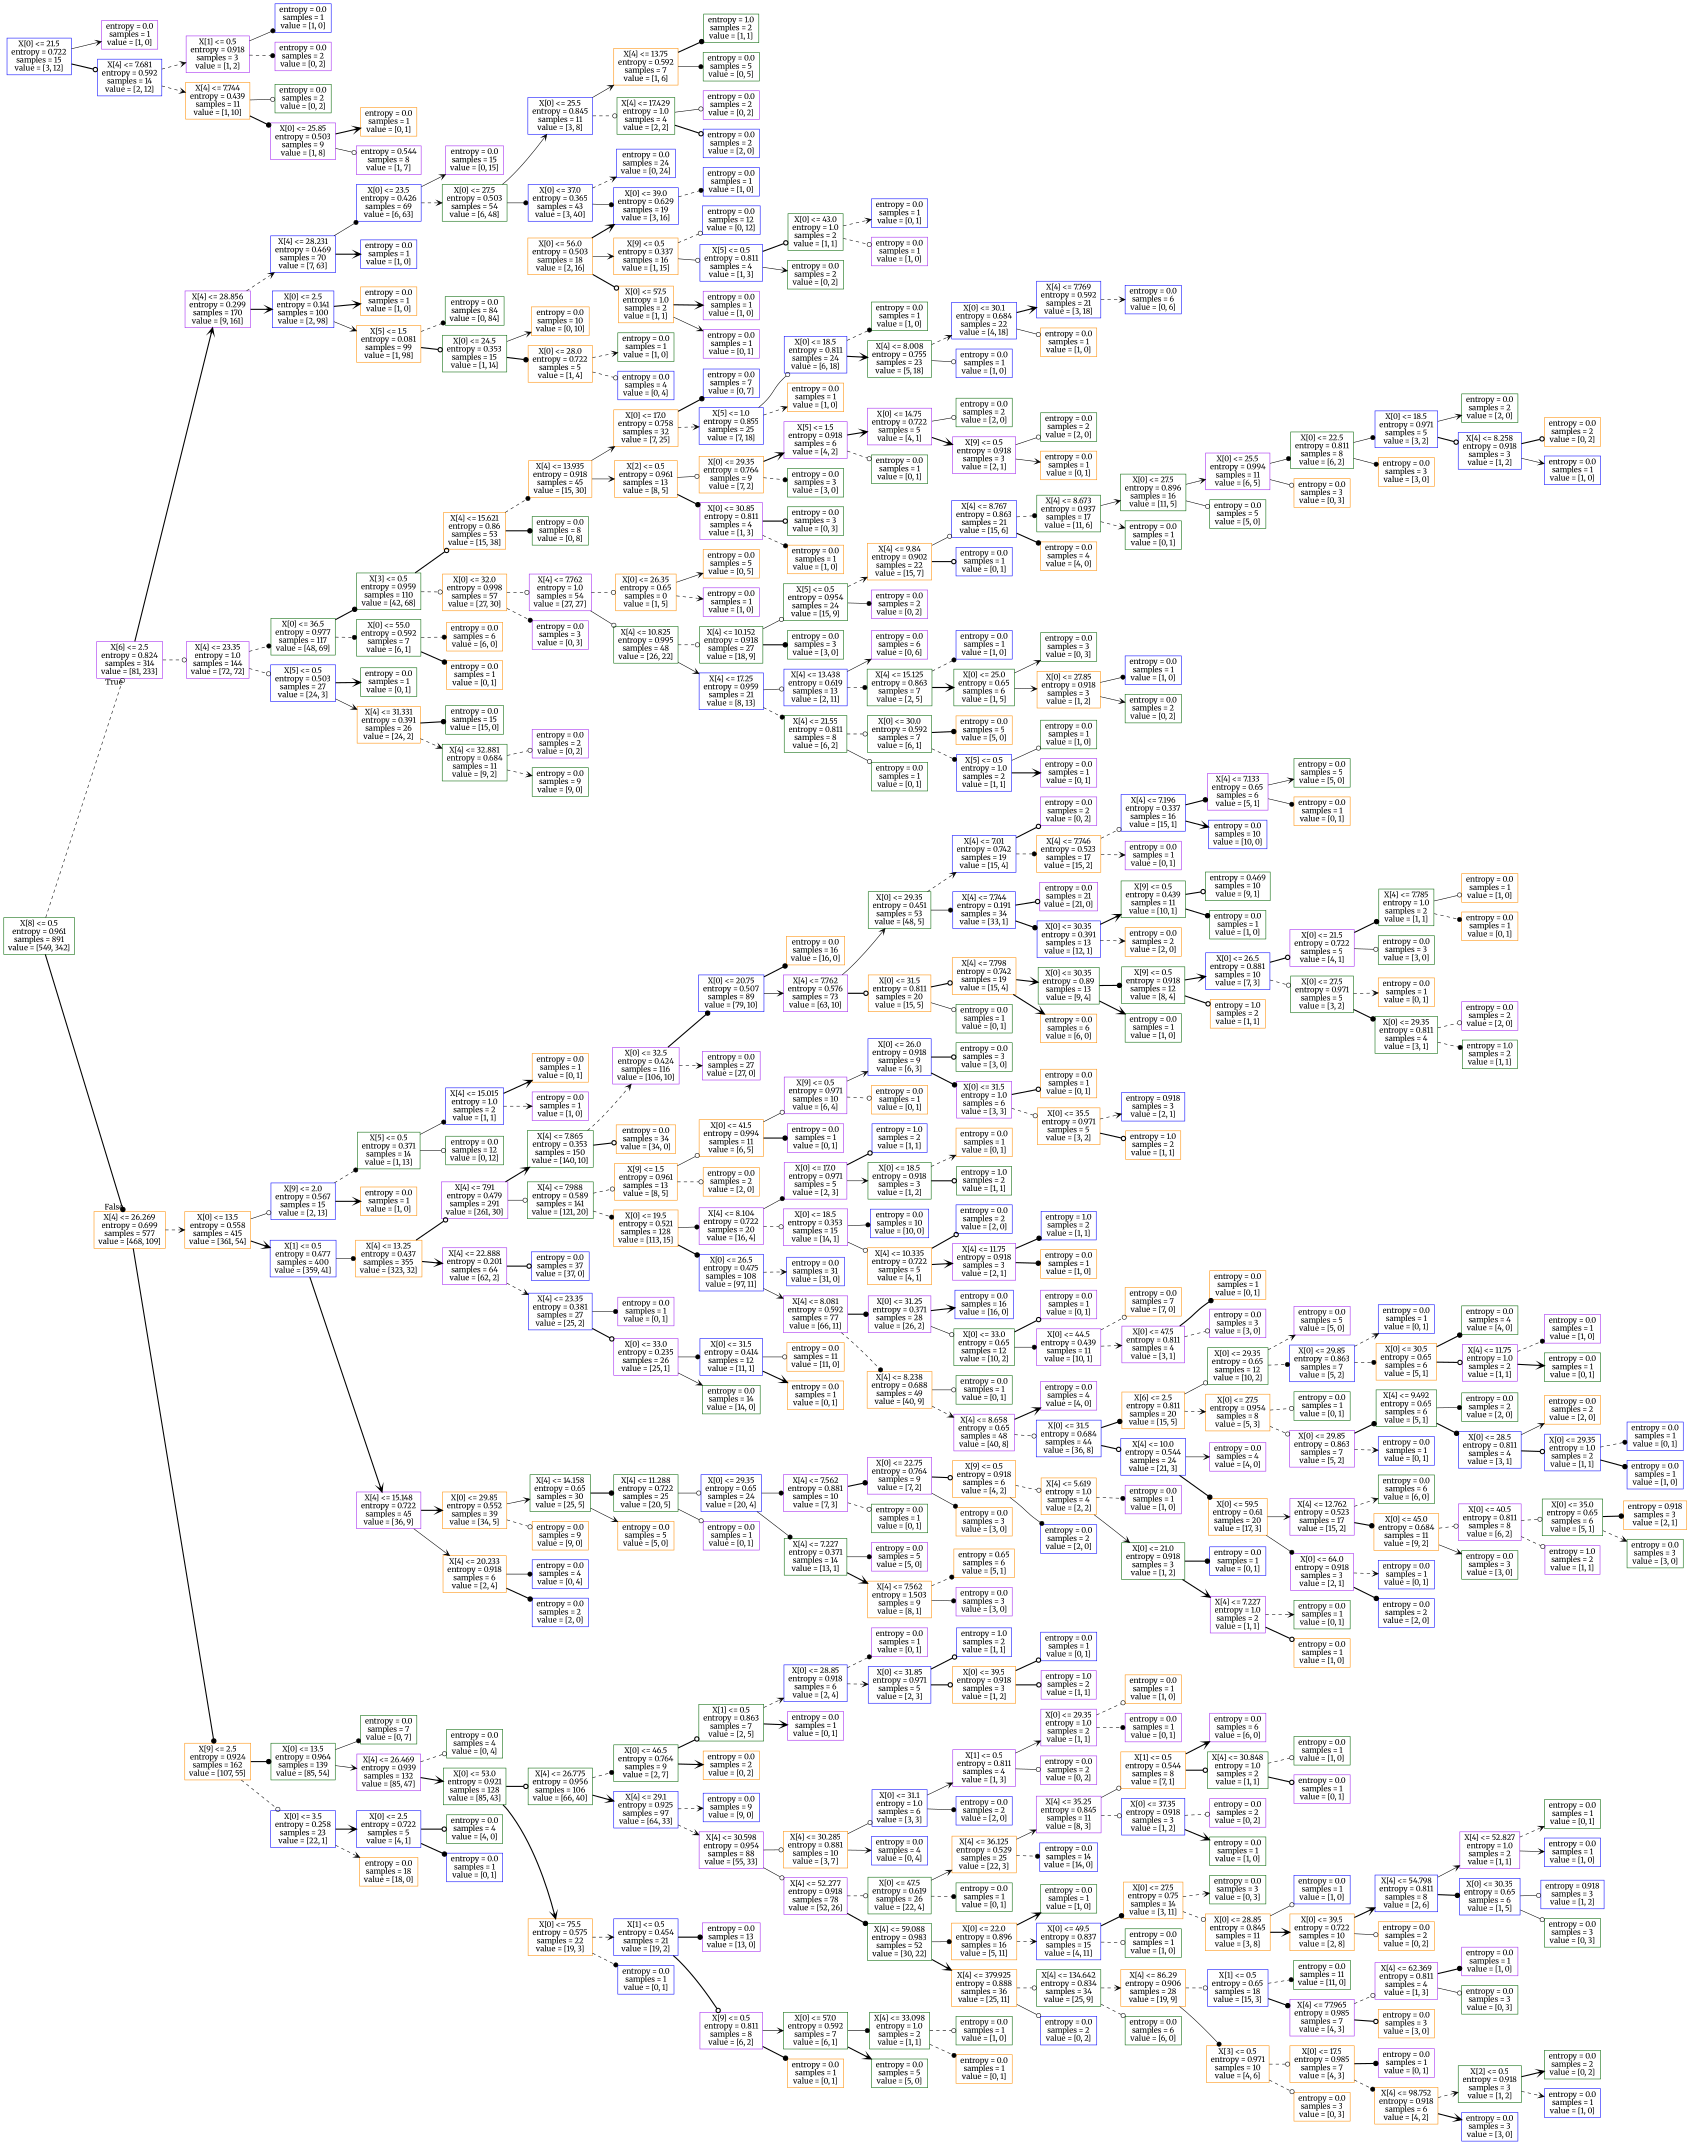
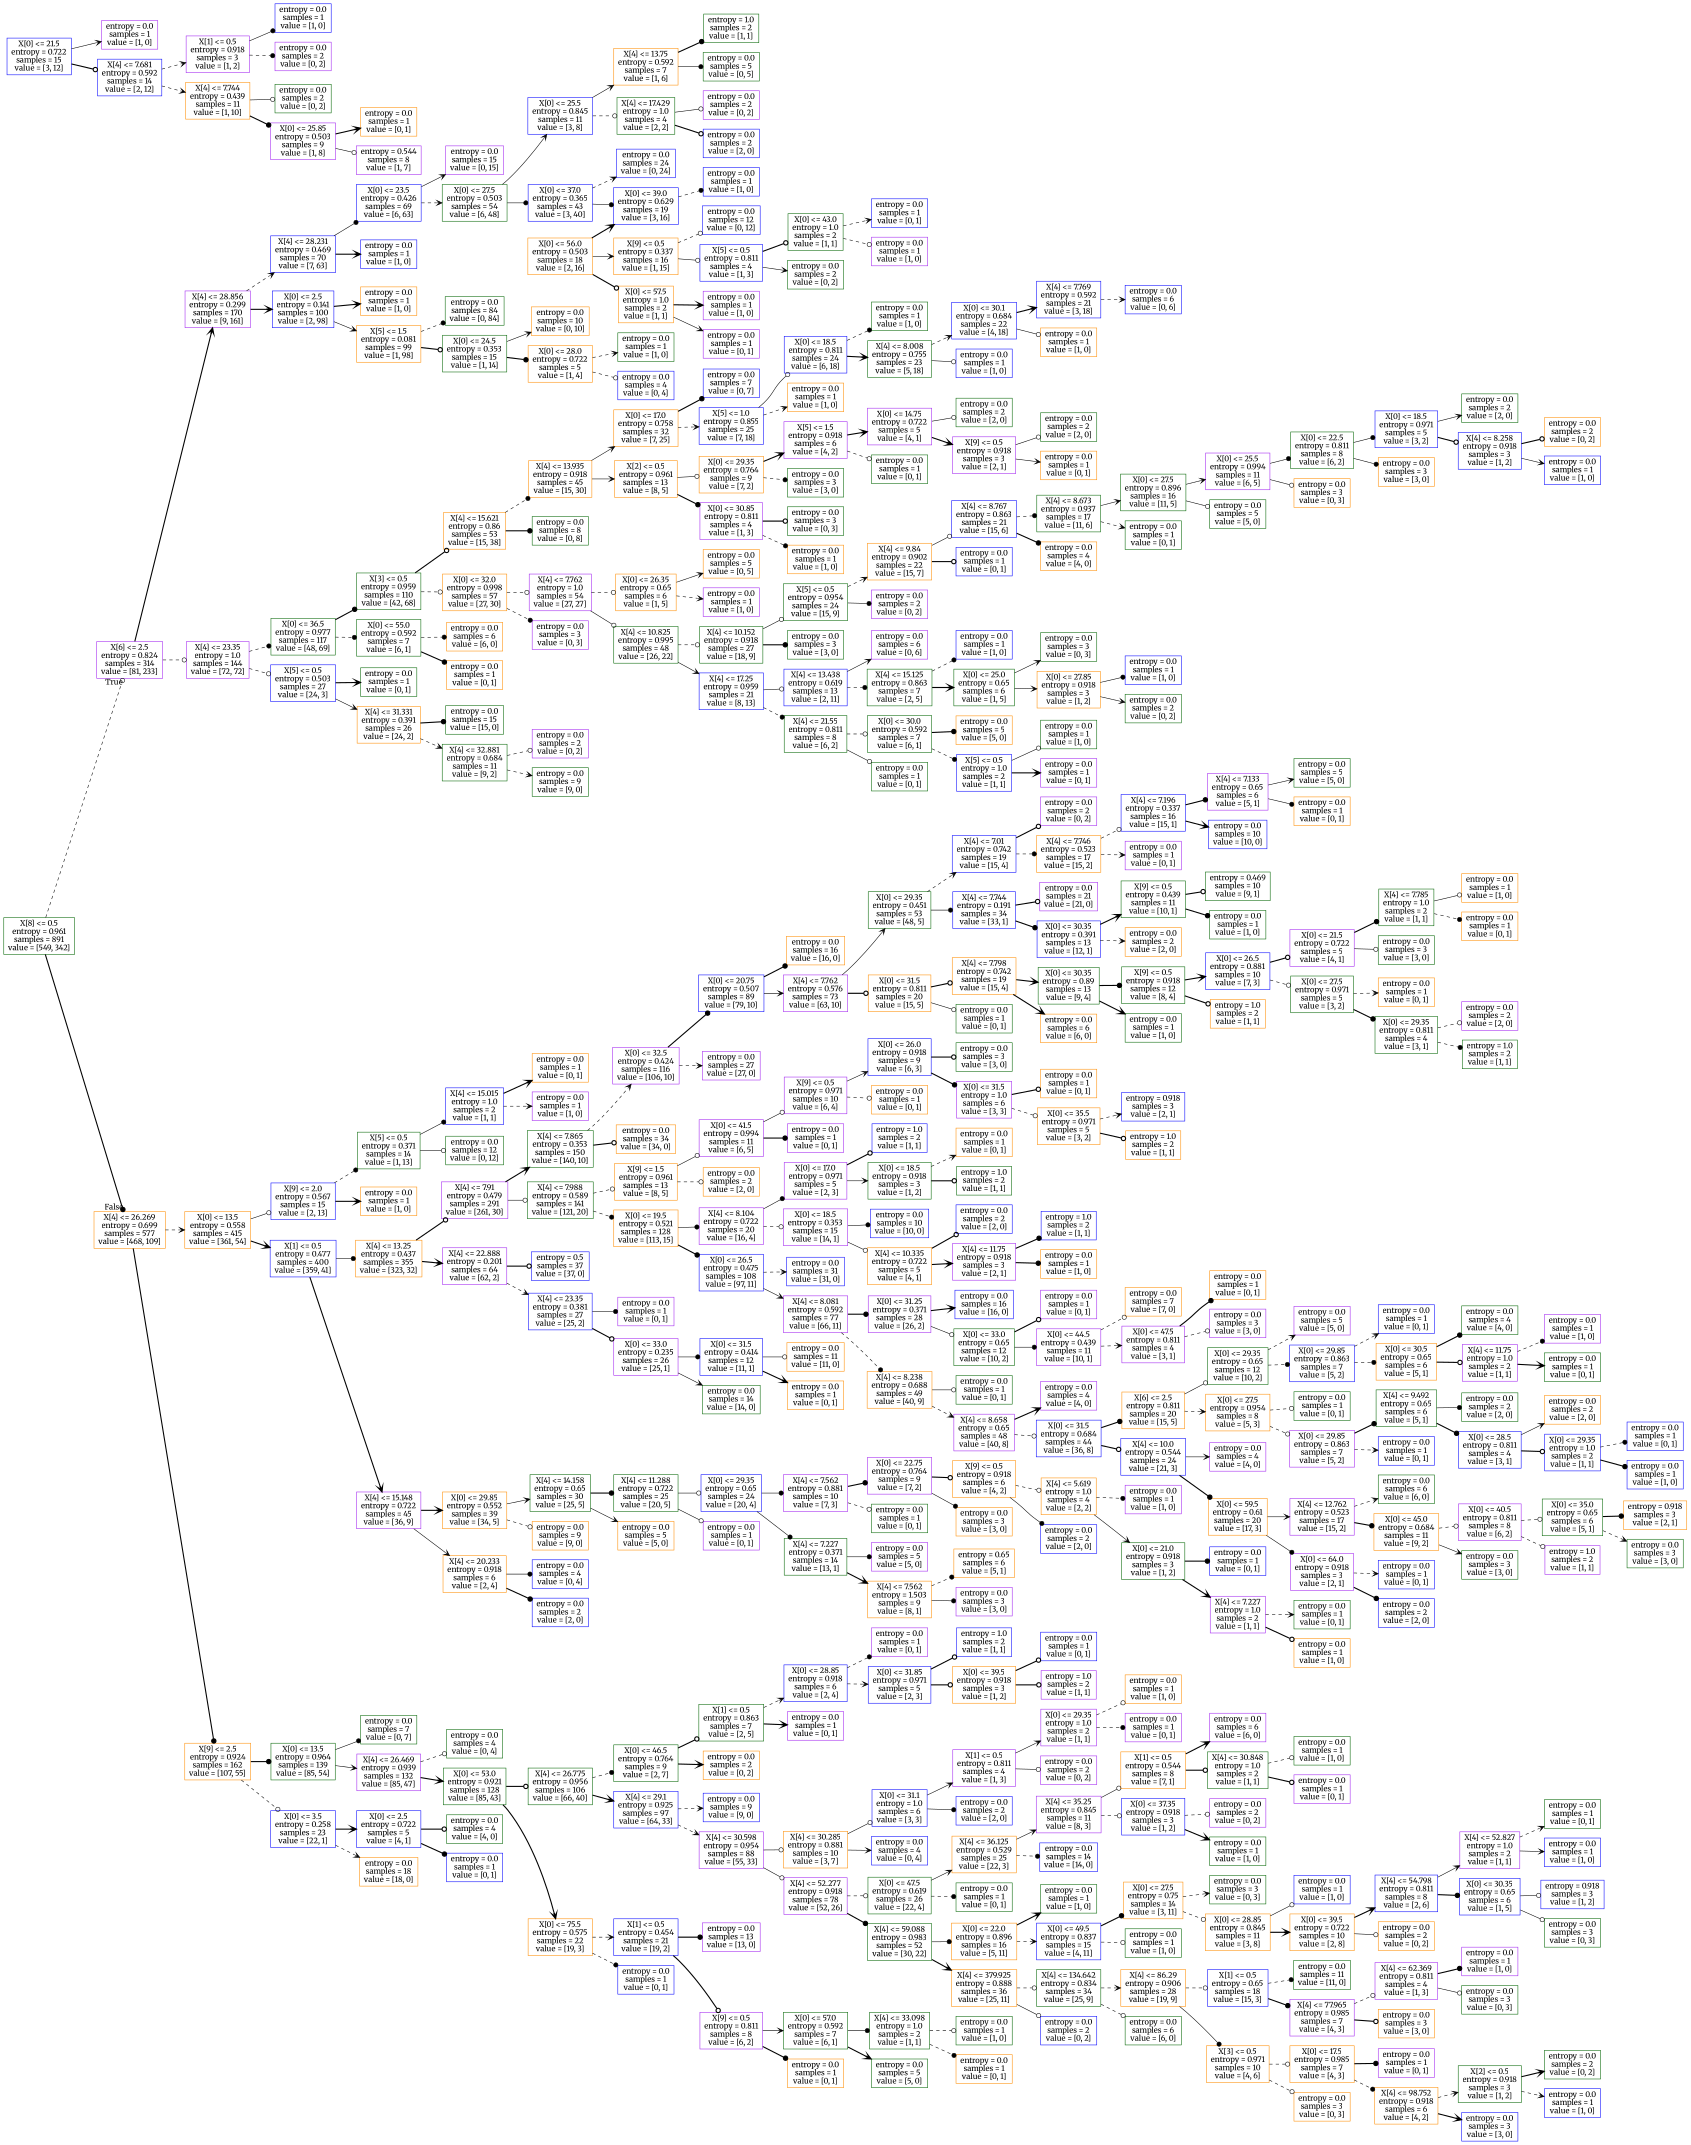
(646, 592) -> (646, 592)
(731, 1138) -> (731, 1138)
(560, 1266) -> (560, 1266)
